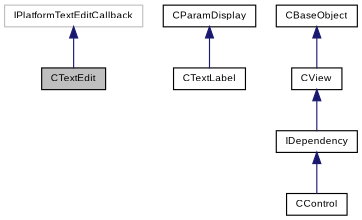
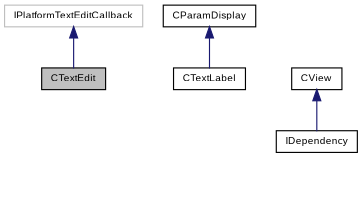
(317, 16) -> none
(317, 204) -> none
